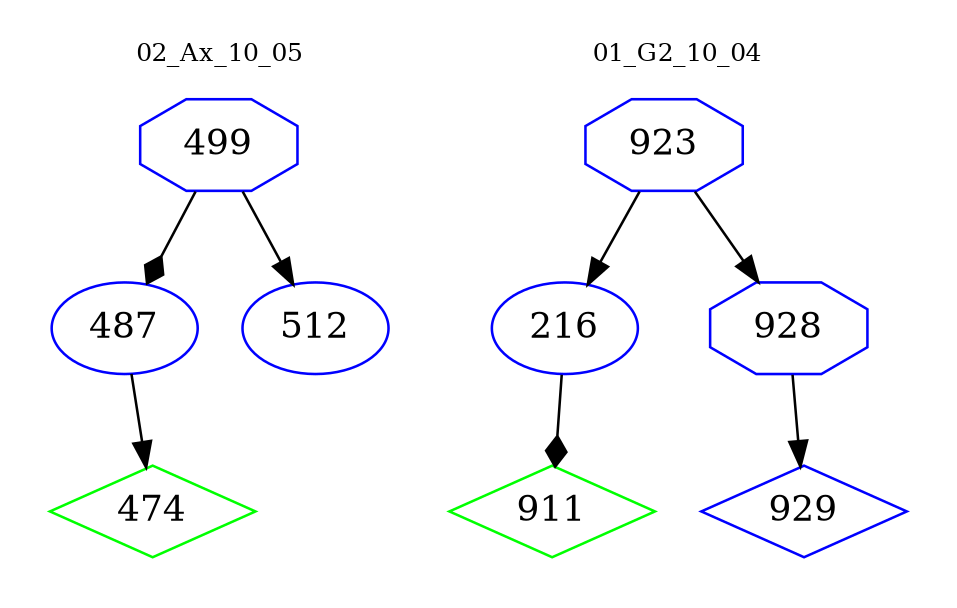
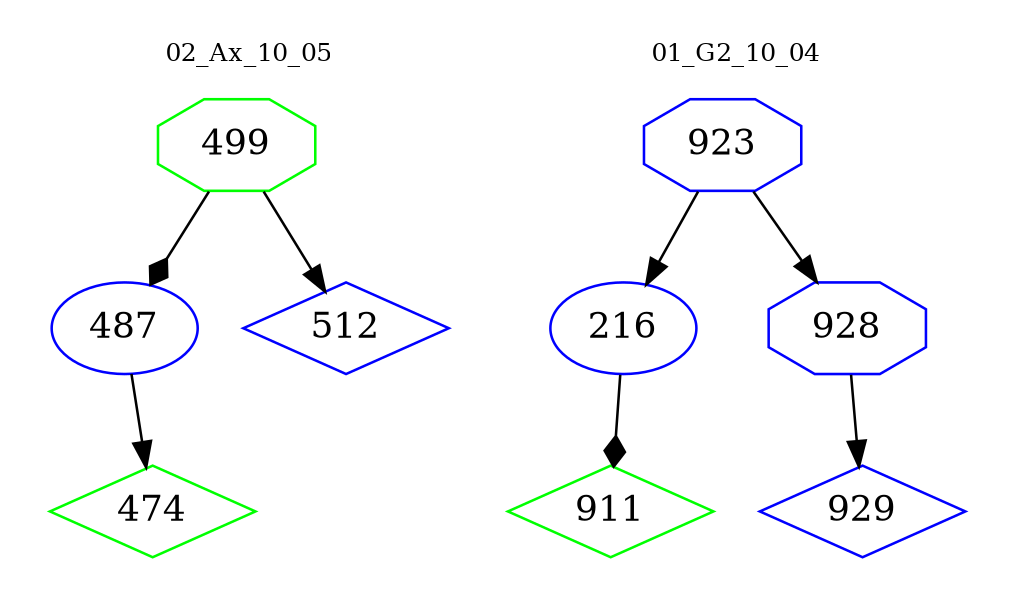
(219, 145) -> (237, 145)
(316, 328) -> (346, 328)
